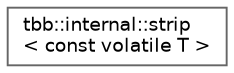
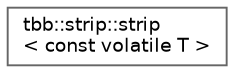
(117, 36) -> (117, 36)
